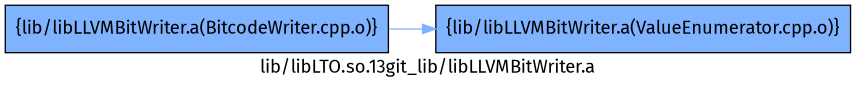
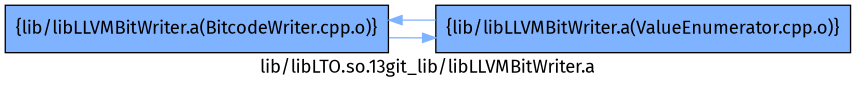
none -> (419, 20)
